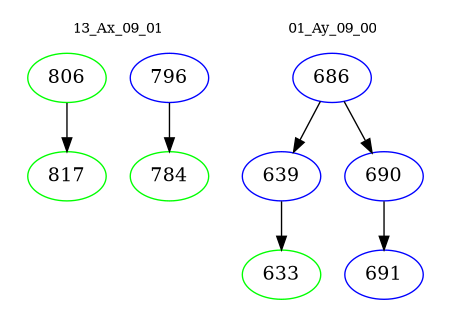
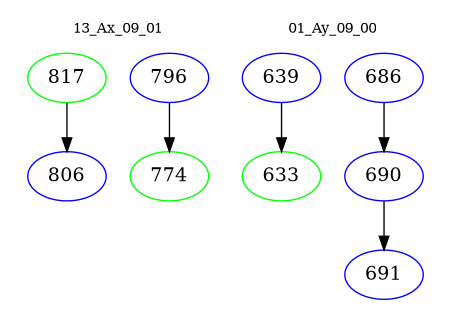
(67, 78) -> (67, 176)
(67, 120) -> (67, 120)
(310, 121) -> none
(169, 176) -> (169, 176)
